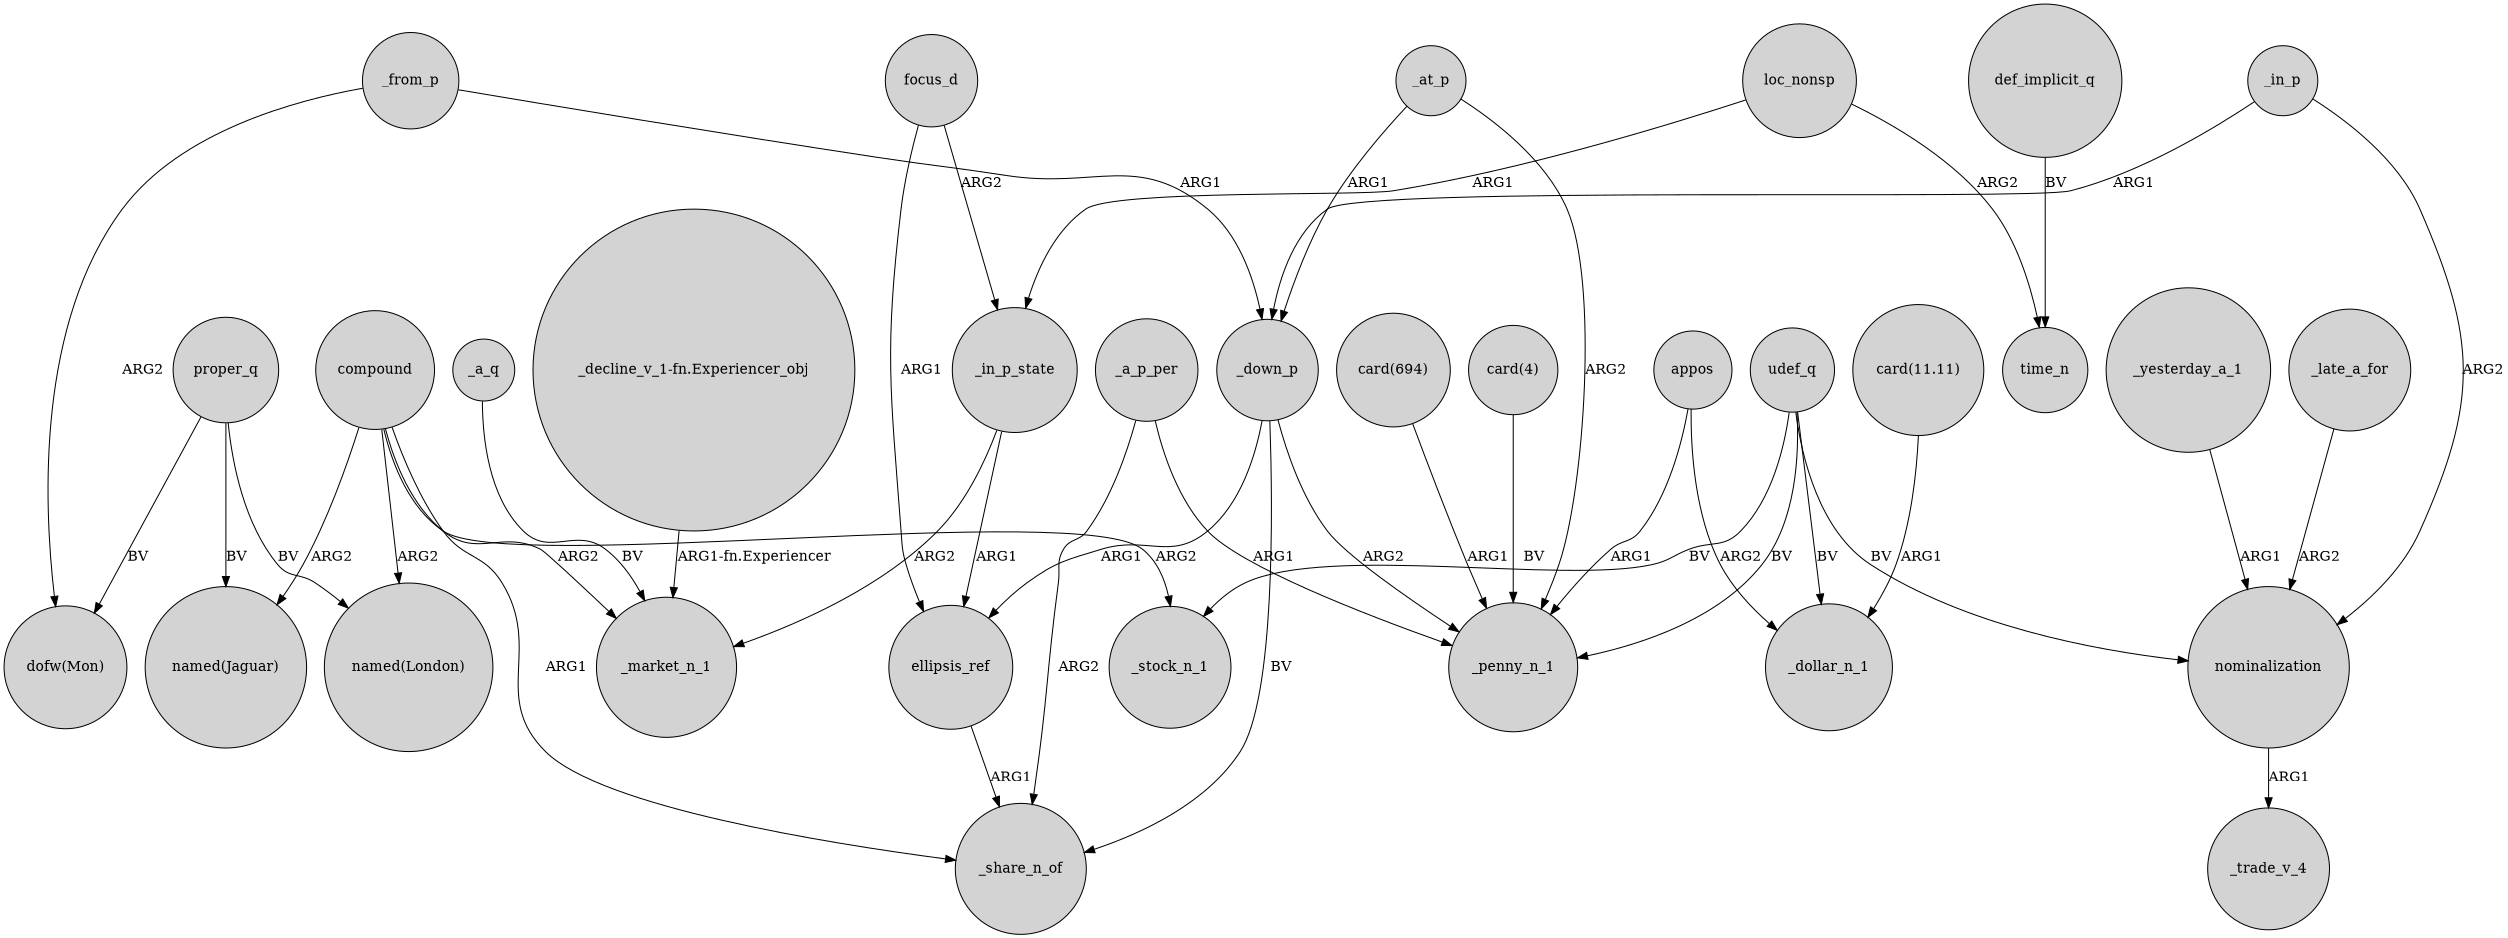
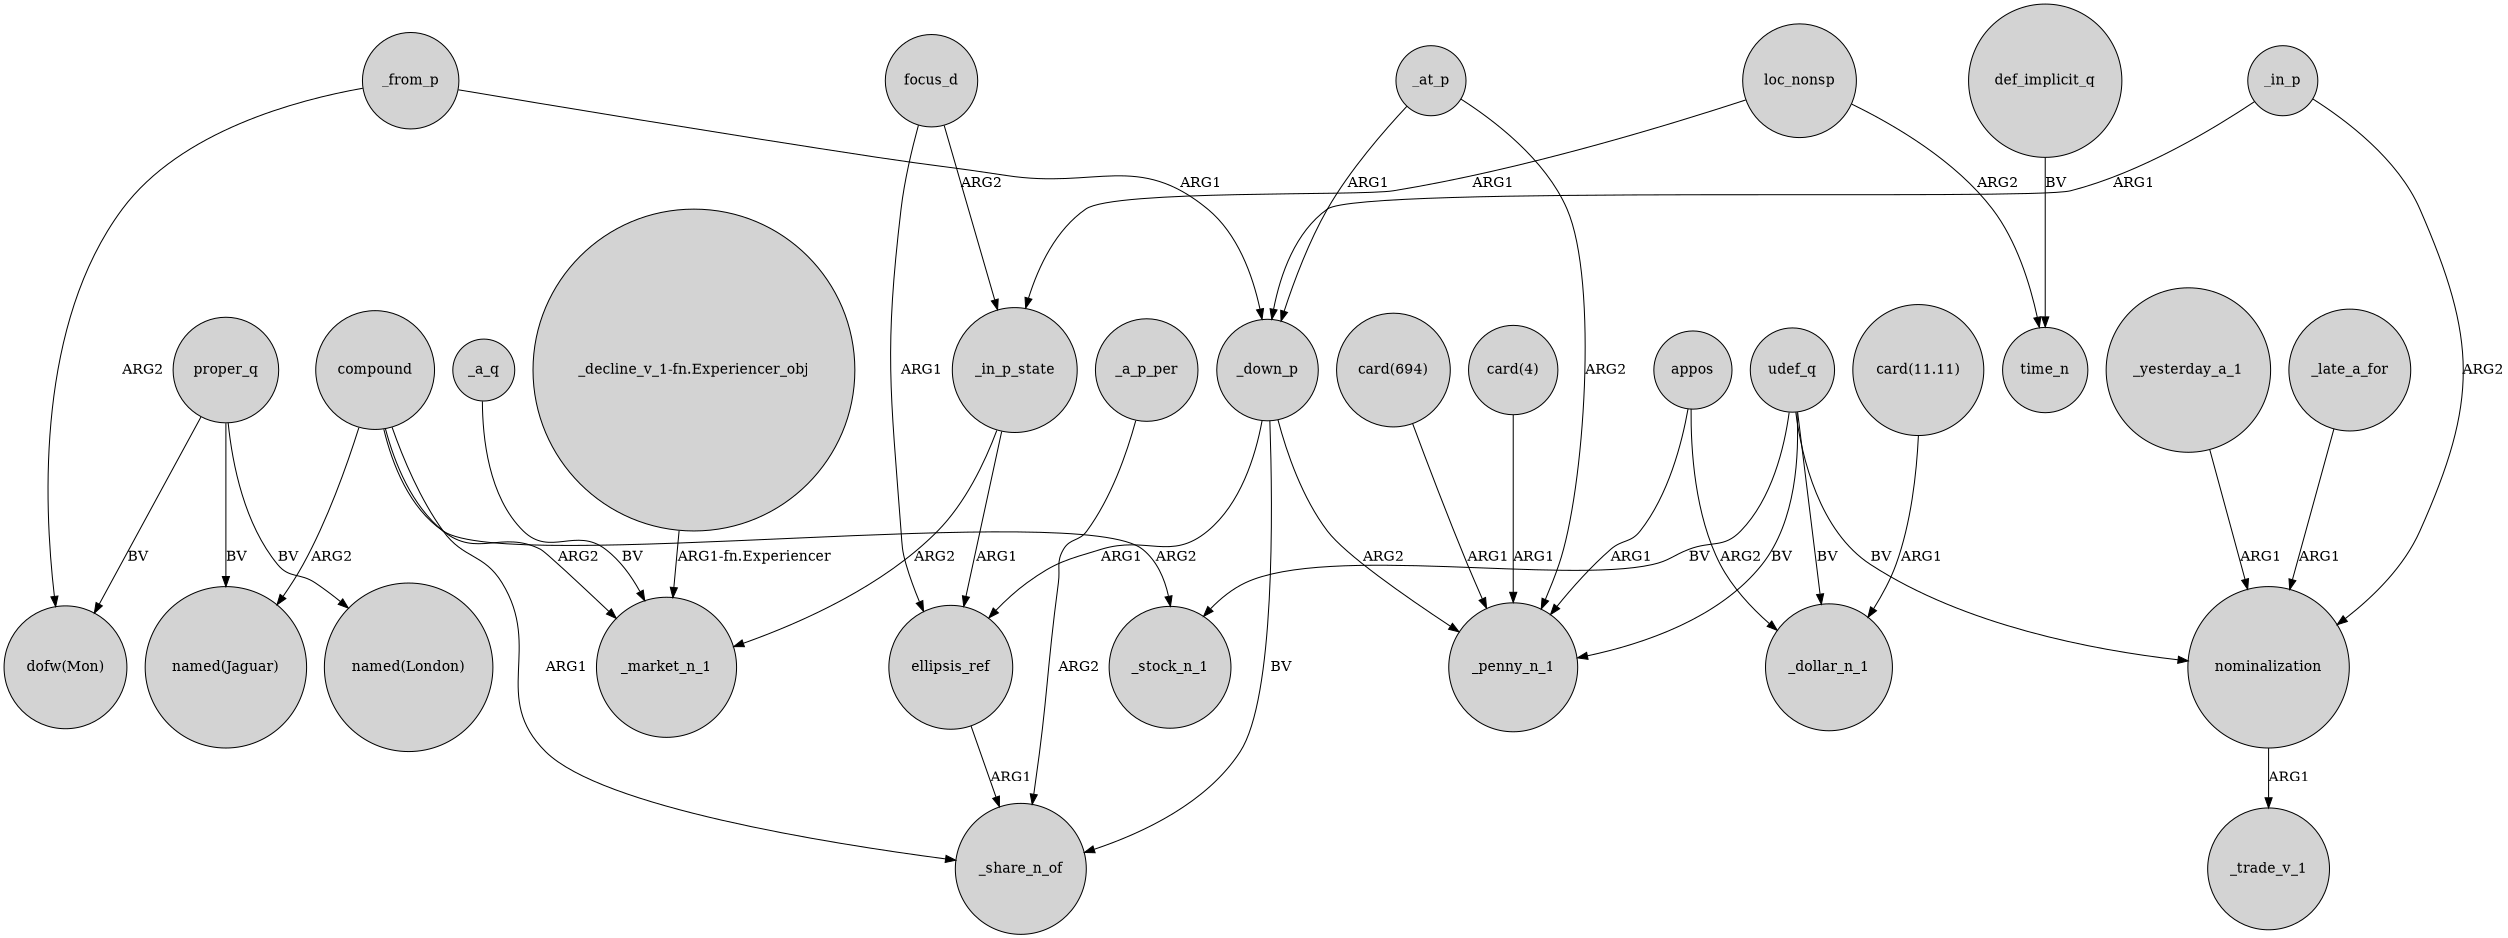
(390, 501) -> none
(1534, 557) -> (1534, 557)
(2320, 557) -> (2320, 557)
(1256, 564) -> none
(2269, 869) -> (2269, 869)
